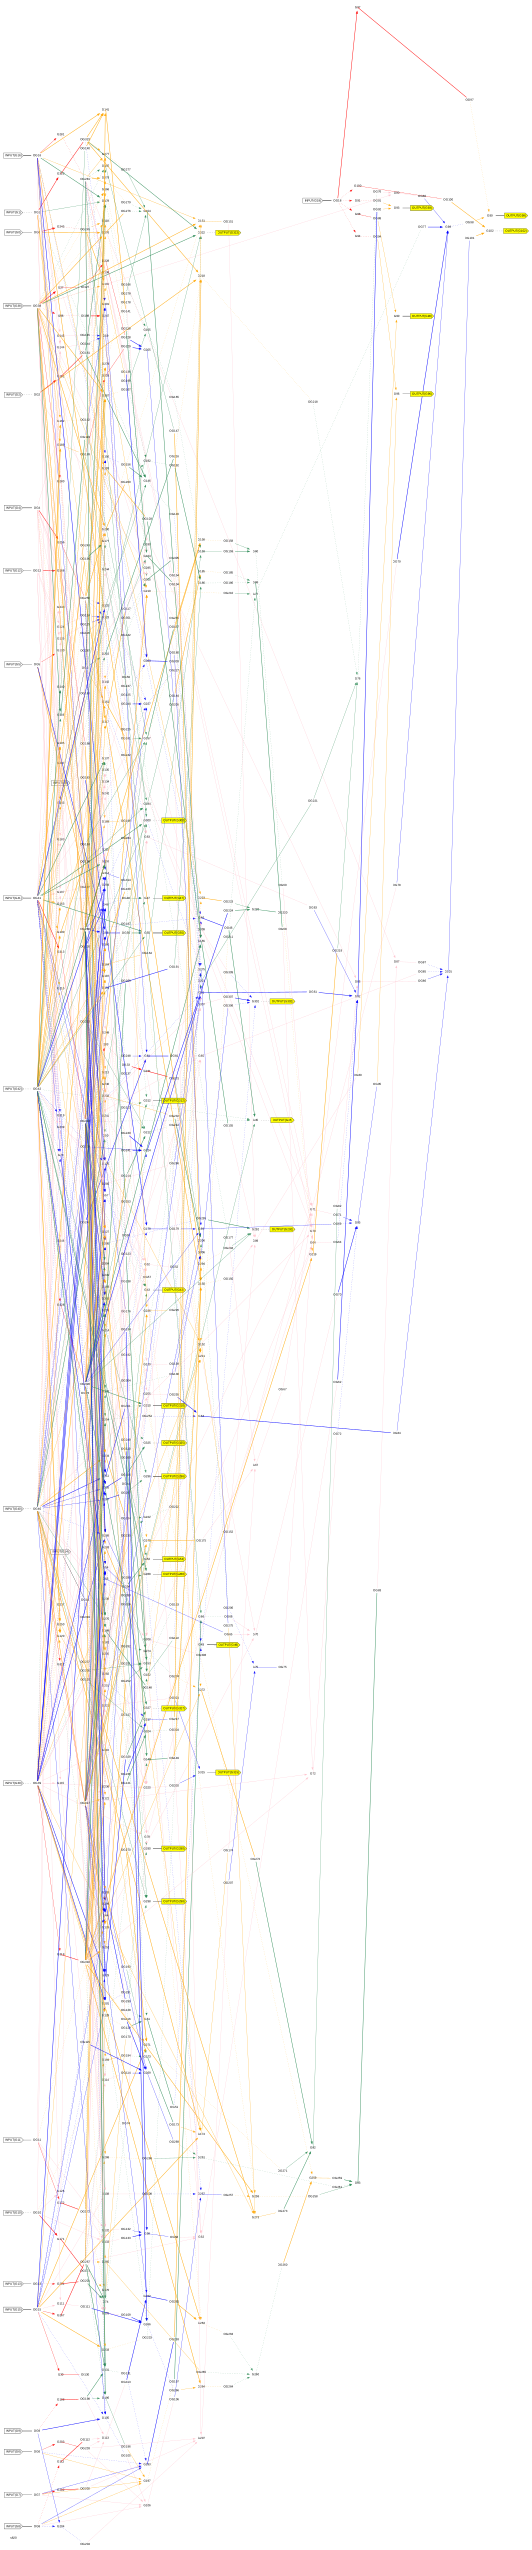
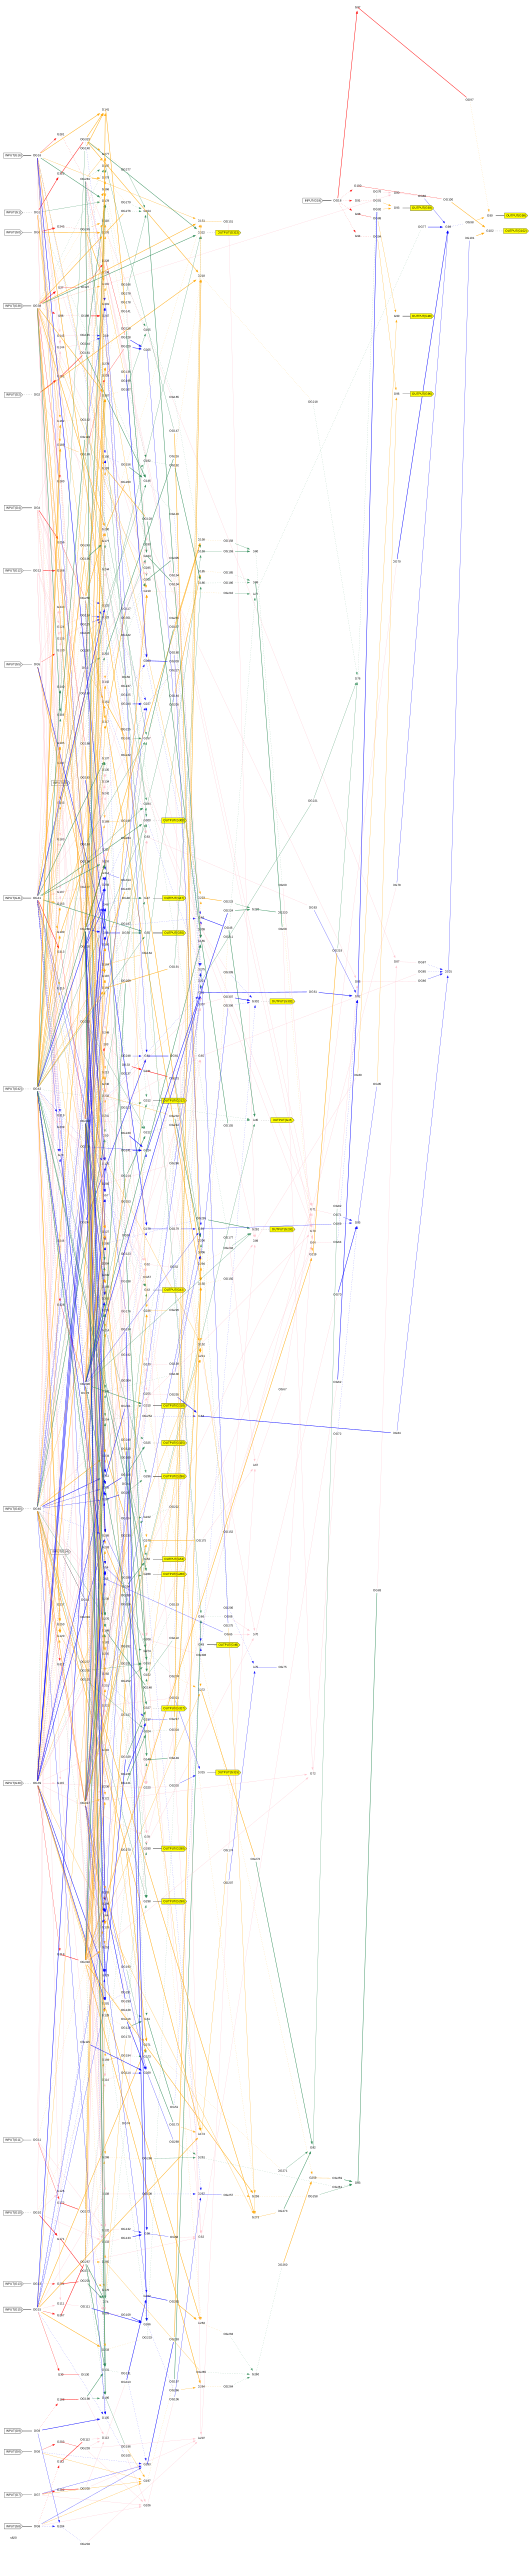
(138, 978) -> (138, 978)
